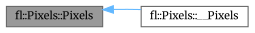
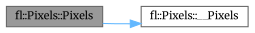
(127, 9) -> (116, 24)
